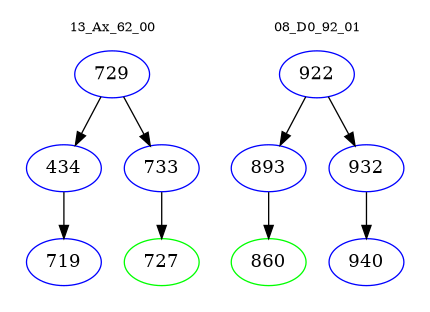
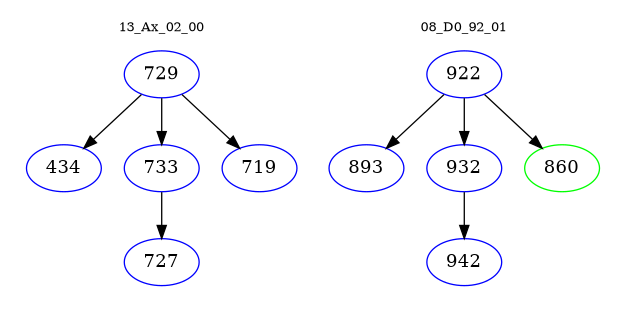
(113, 28) -> (162, 28)
(64, 209) -> (206, 117)
(269, 209) -> (509, 117)
(162, 262) -> (162, 262)
(366, 262) -> (464, 262)
